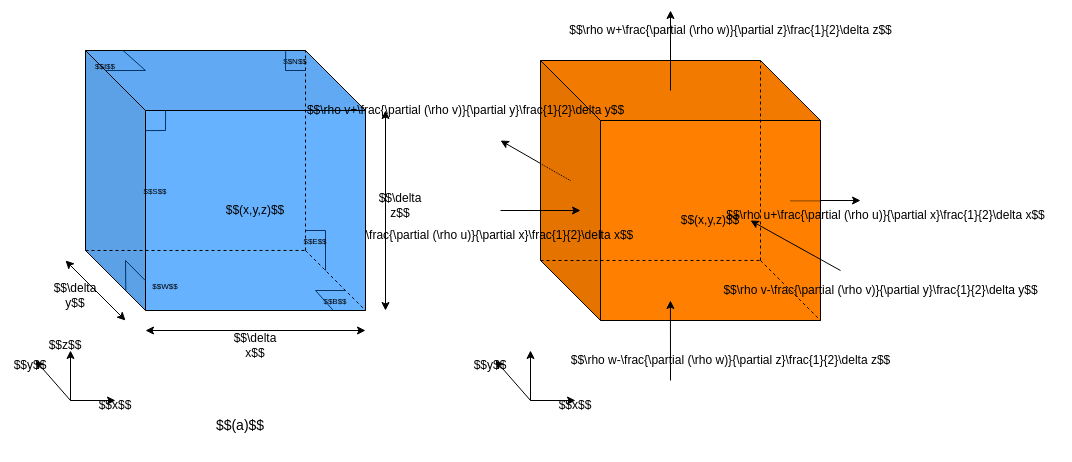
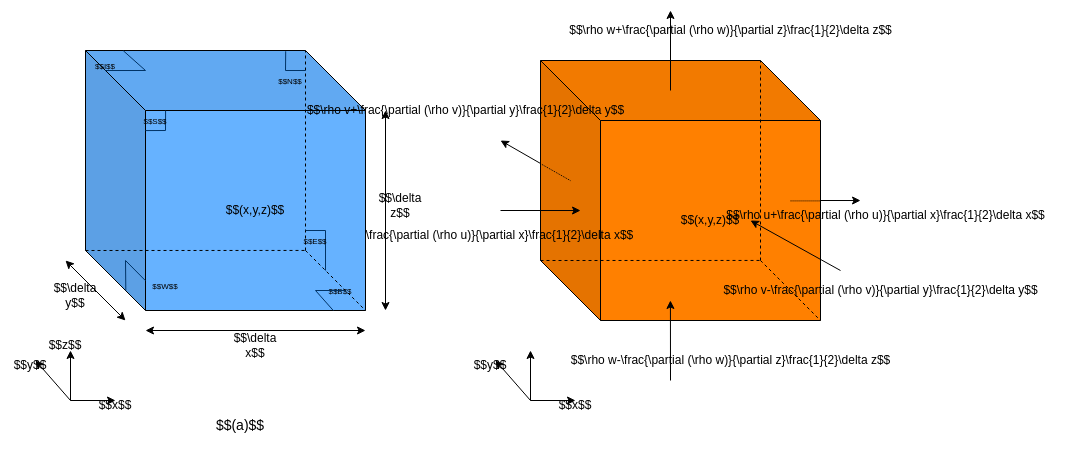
(296, 61) -> (291, 81)
(156, 191) -> (156, 121)
(336, 301) -> (341, 291)
